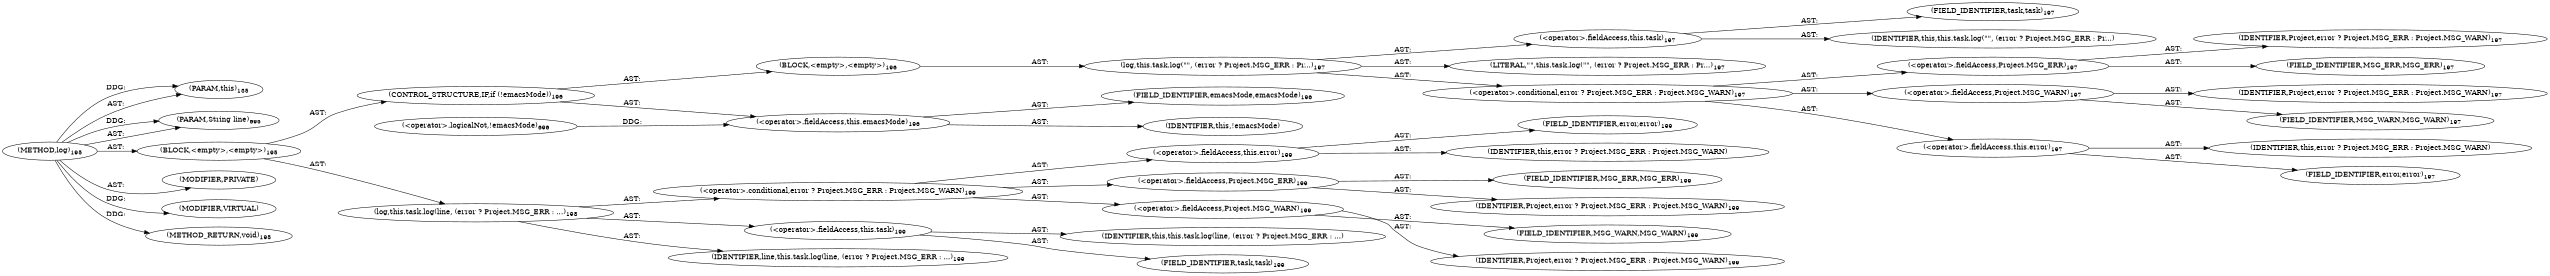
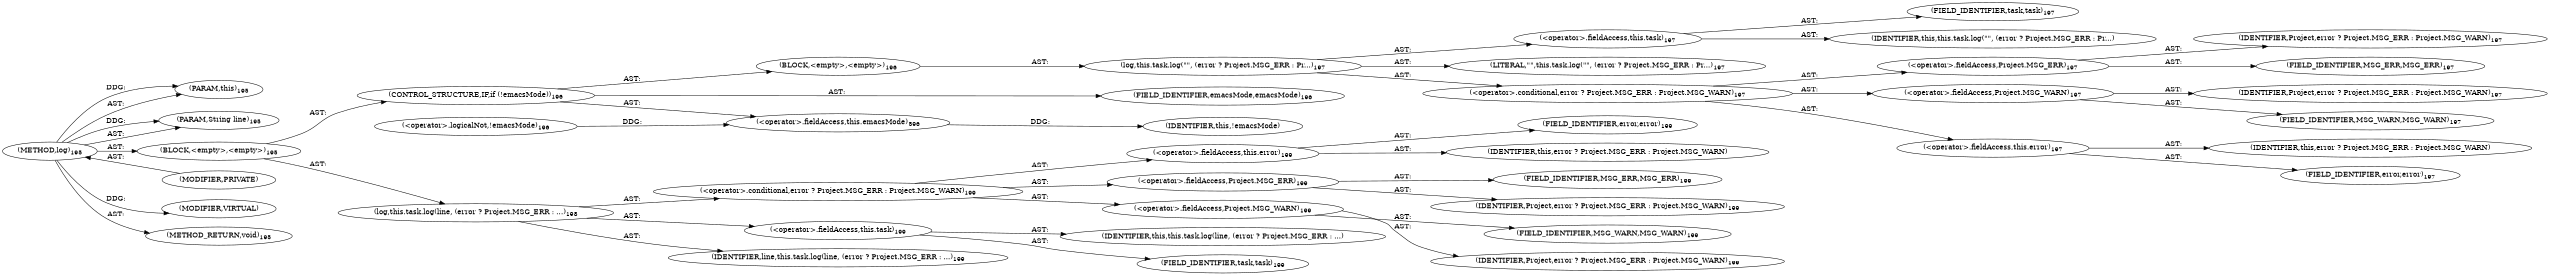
(243, 89) -> (243, 89)
(1026, 110) -> (845, 96)
(255, 120) -> (255, 120)
(914, 122) -> (914, 122)
(1041, 122) -> (1041, 122)
(544, 126) -> (544, 126)
(118, 192) -> (135, 166)
(117, 215) -> (117, 215)
